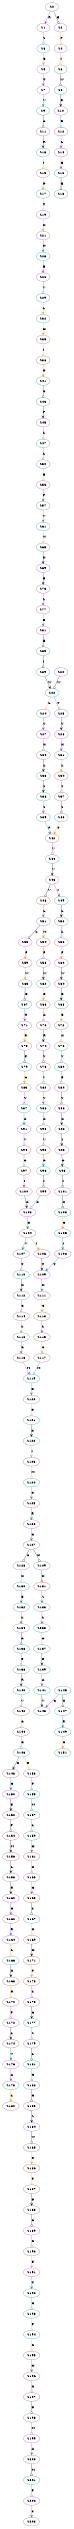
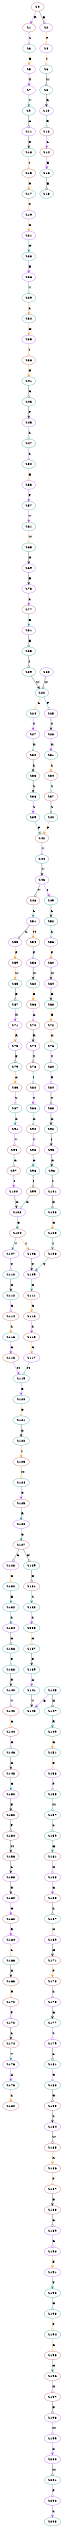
(26, 1762) -> (52, 1762)
